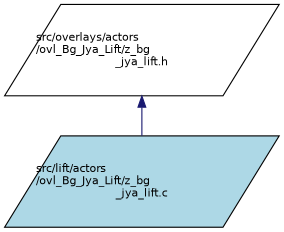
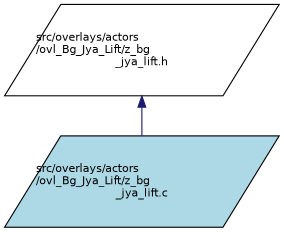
(142, 182) -> (142, 182)
